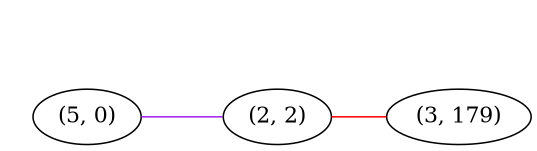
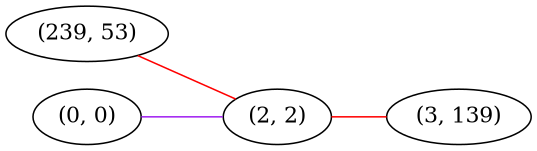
none -> (87, 34)
(87, 117) -> (87, 117)
(459, 117) -> (459, 117)
